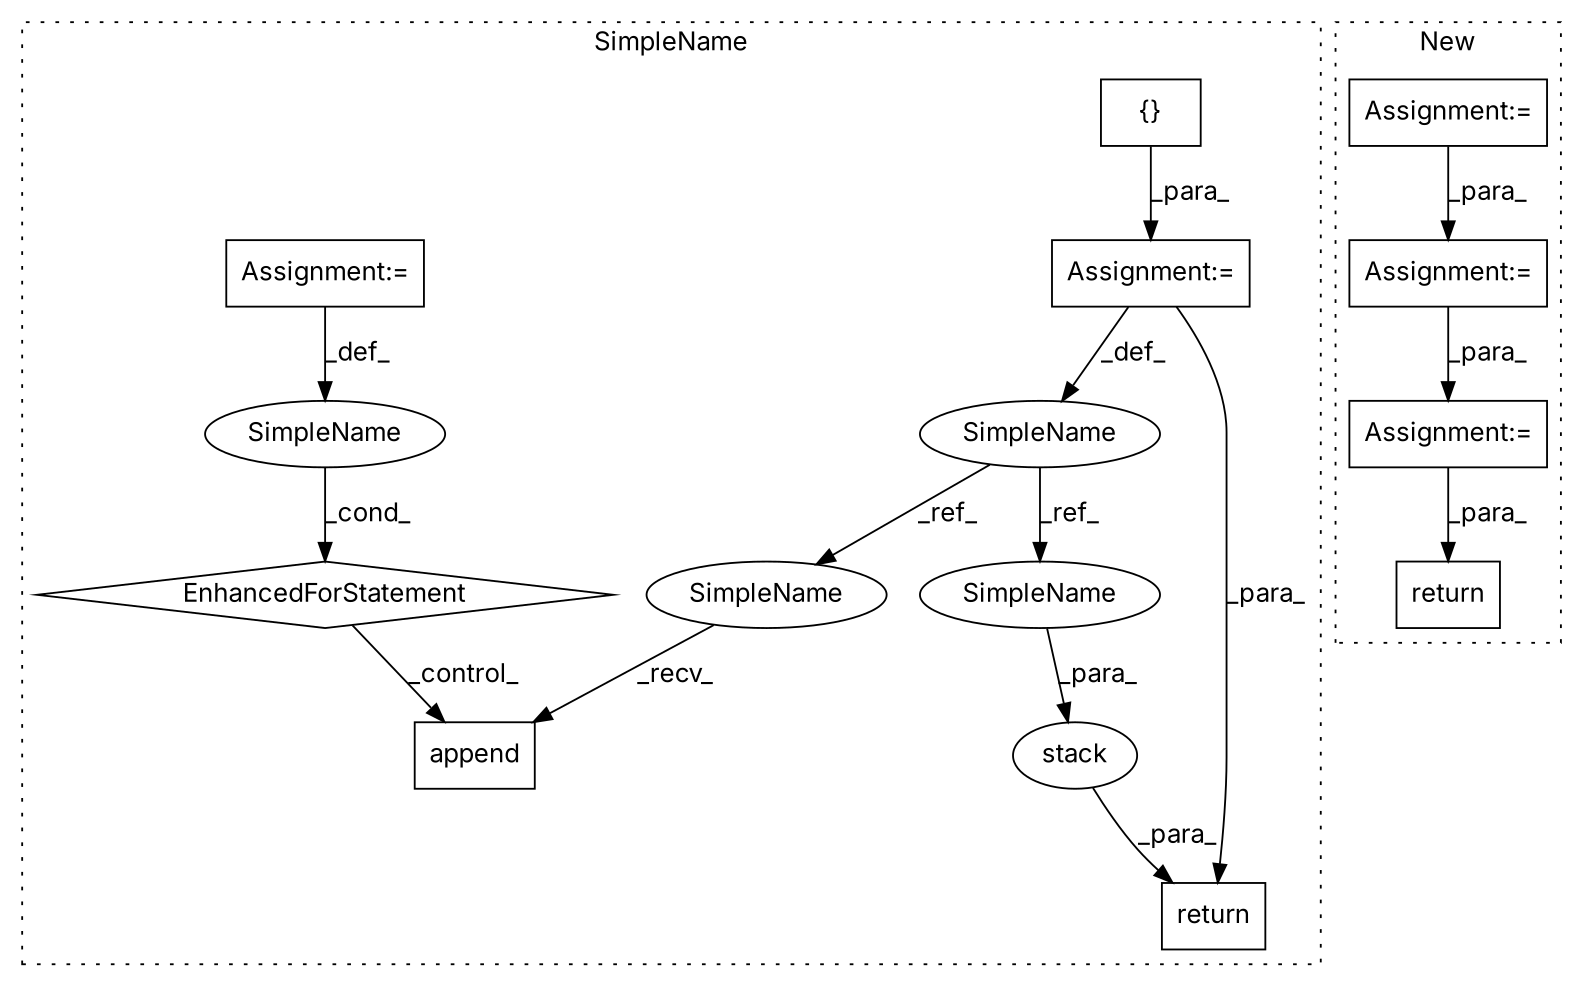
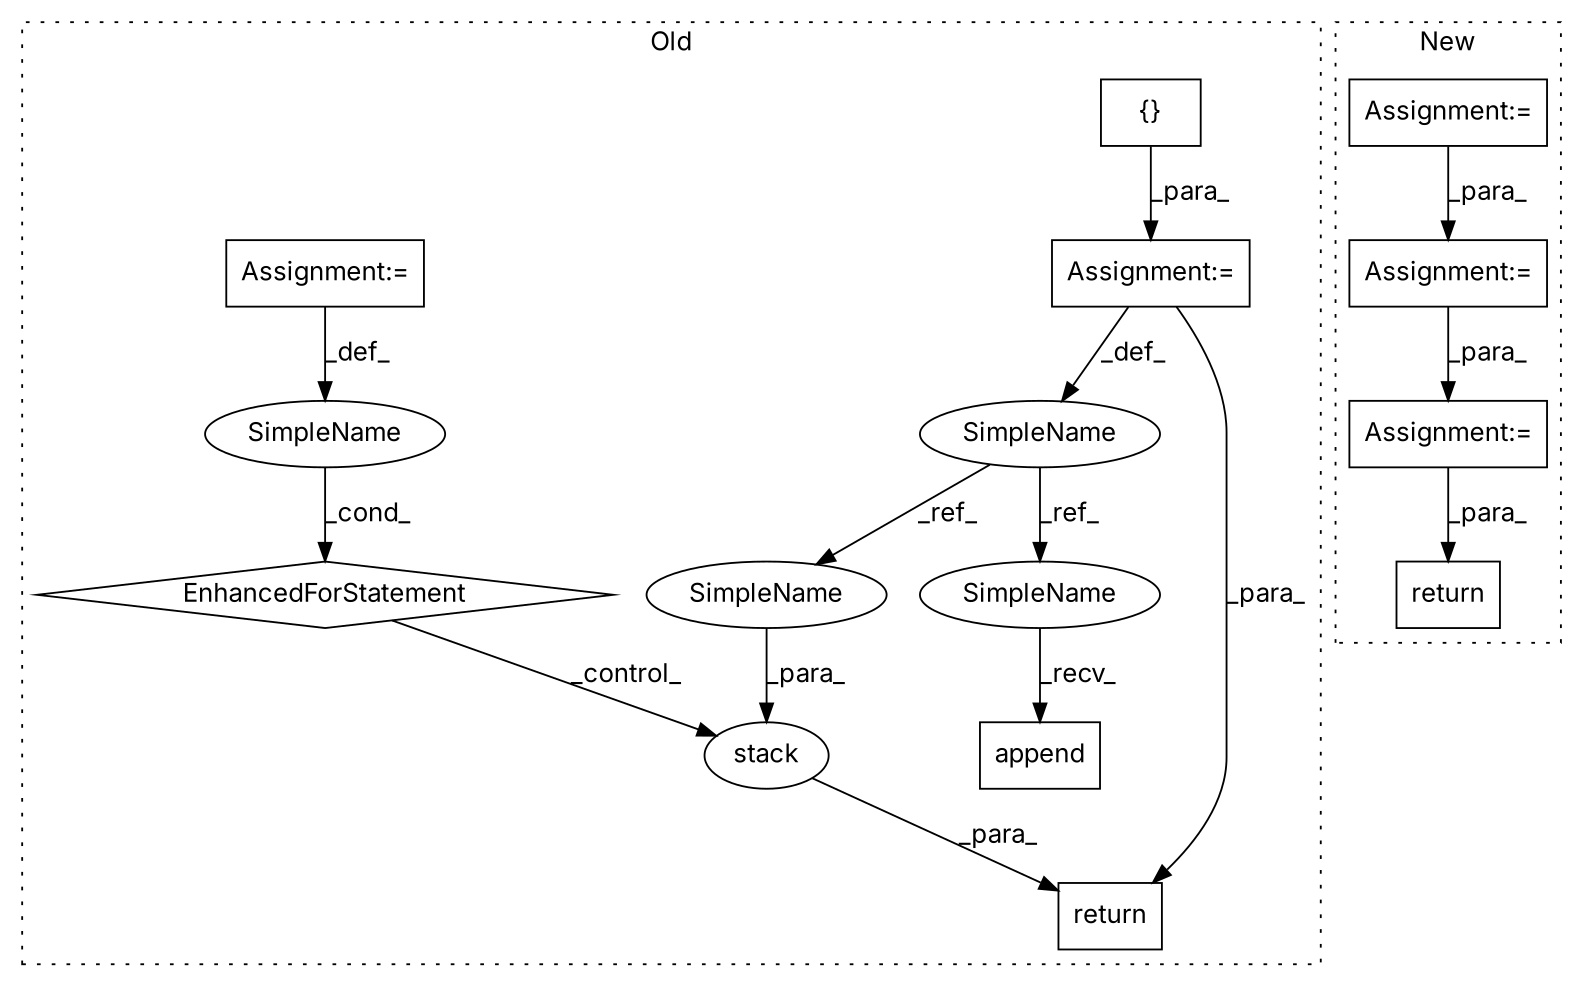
(671, 43) -> (671, 43)
(392, 667) -> (545, 675)
